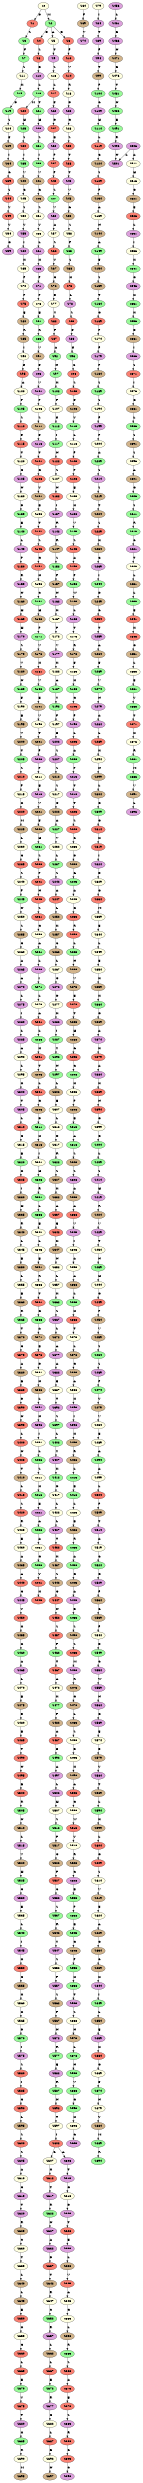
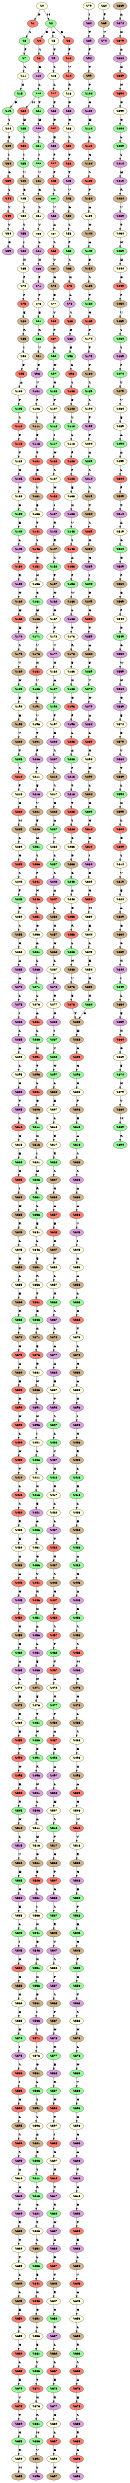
(125, 154) -> (36, 1801)
(98, 1012) -> (83, 1013)
none -> (36, 1618)
(61, 2152) -> (77, 2151)
